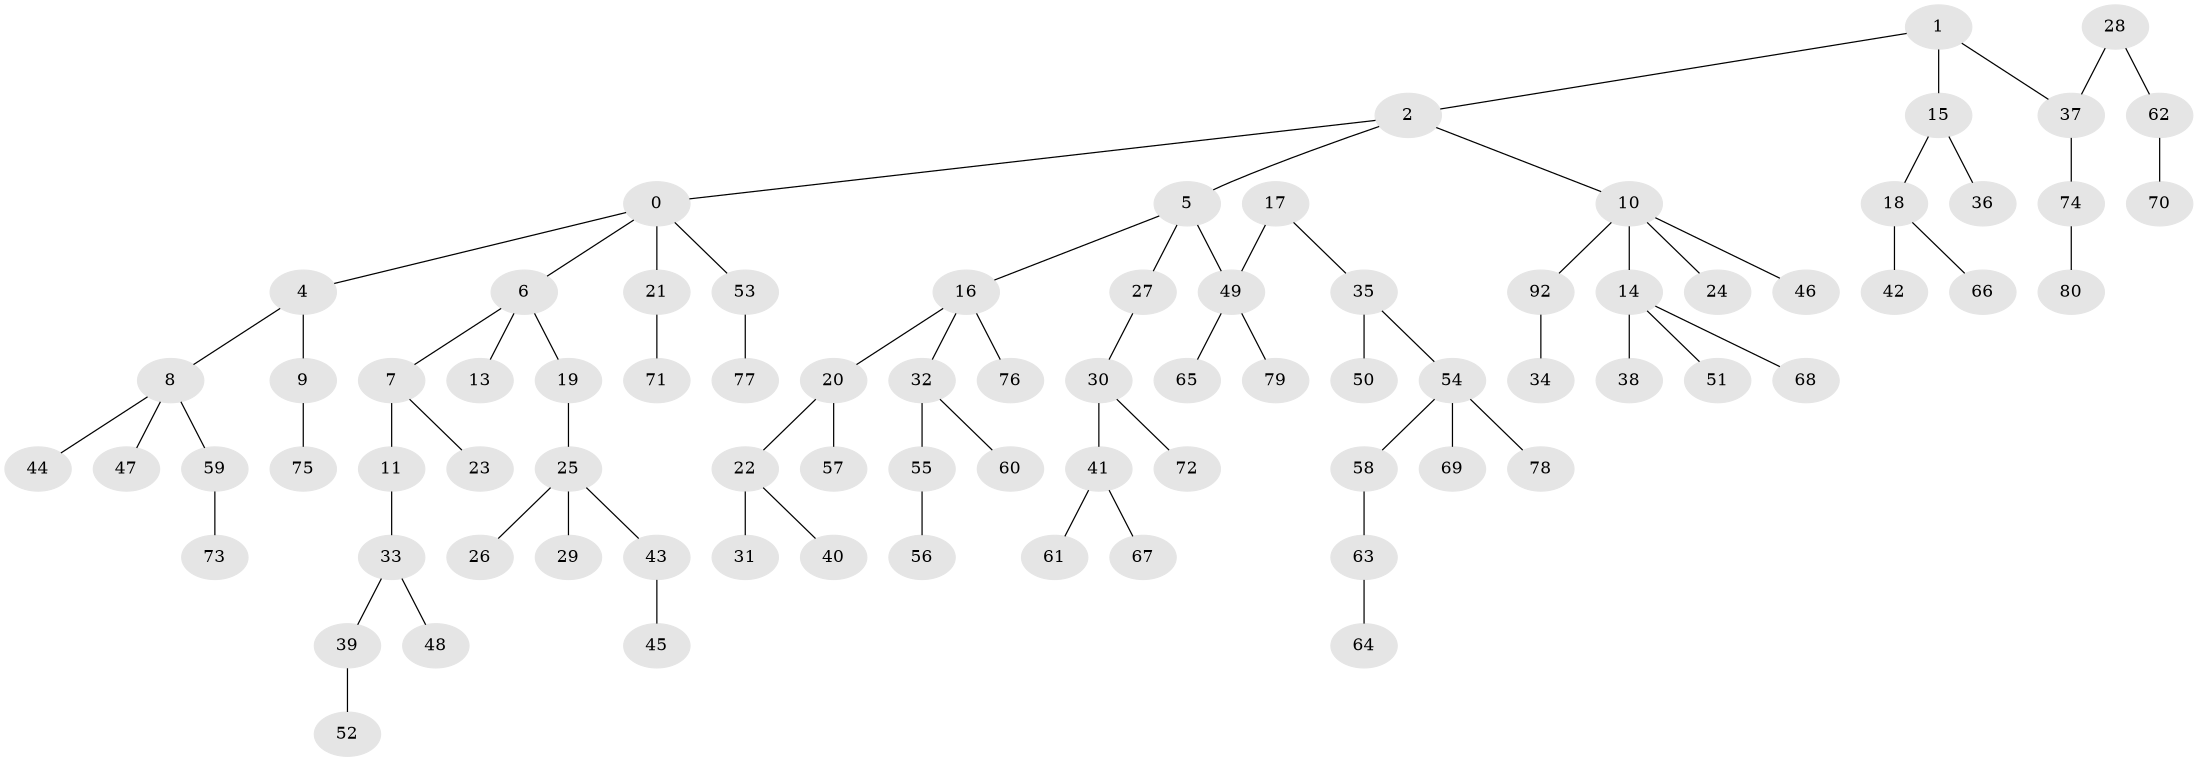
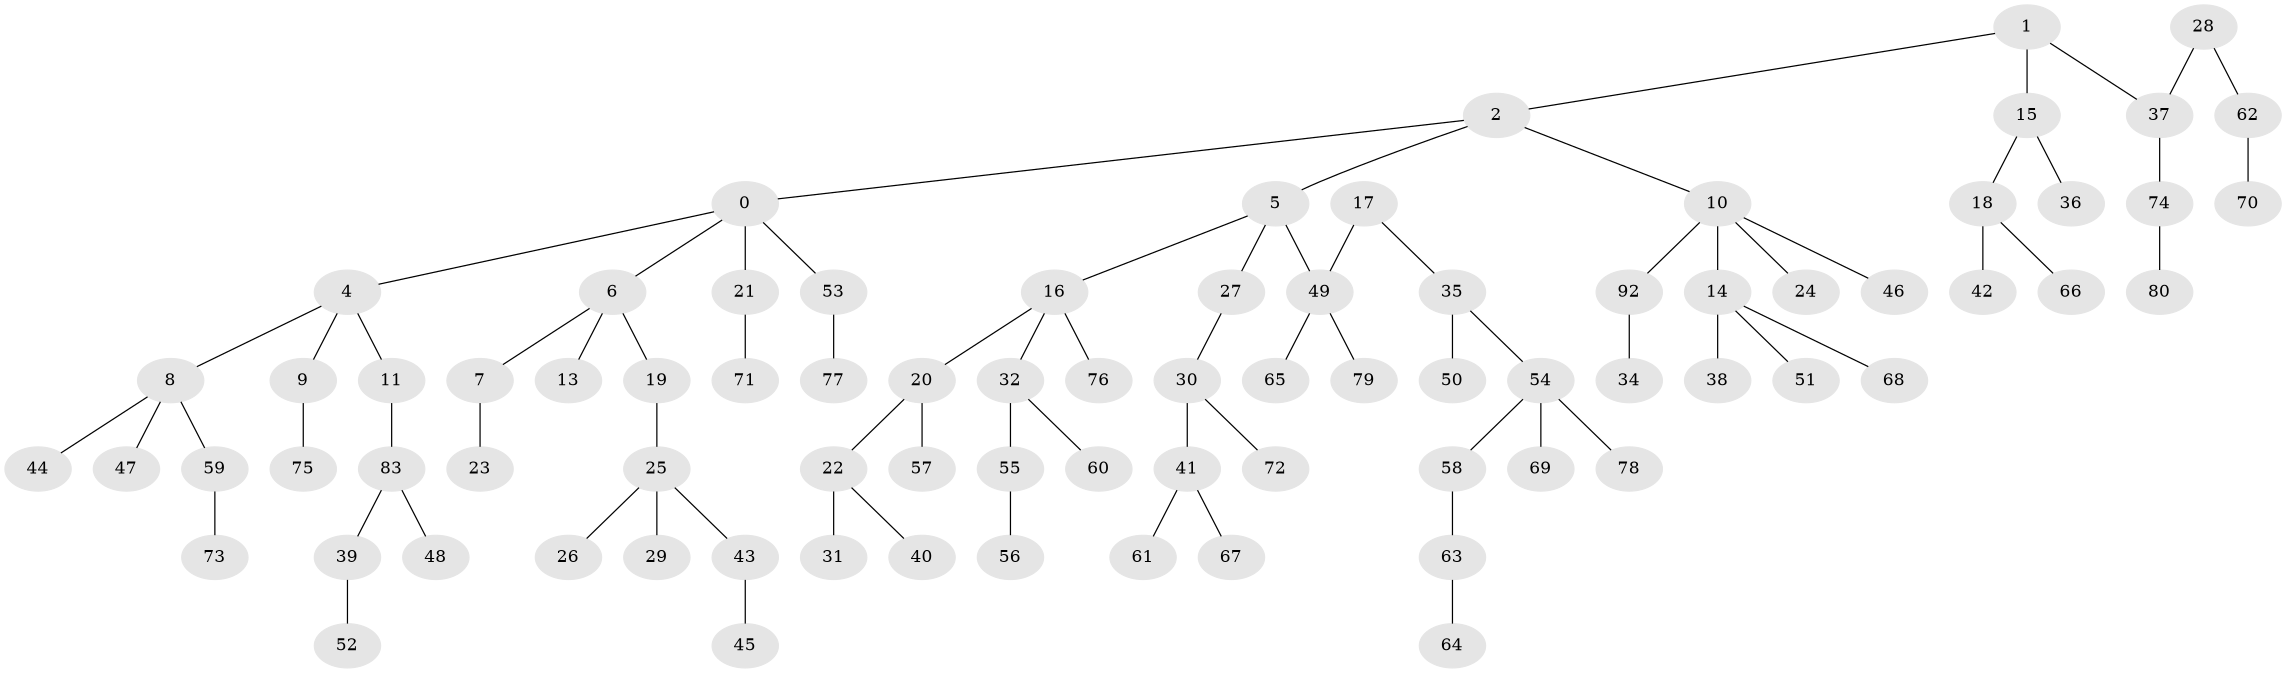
(392, 425) -> (370, 336)
(392, 557) -> (392, 469)
